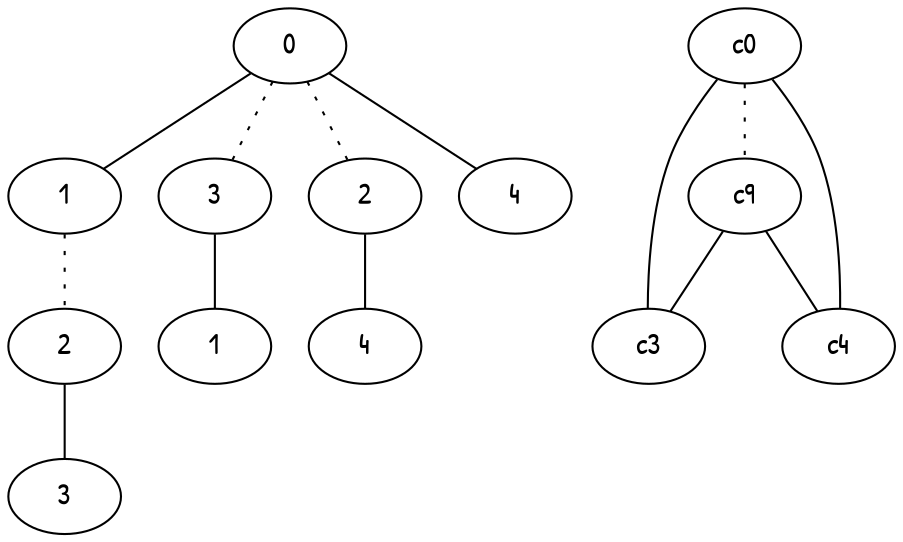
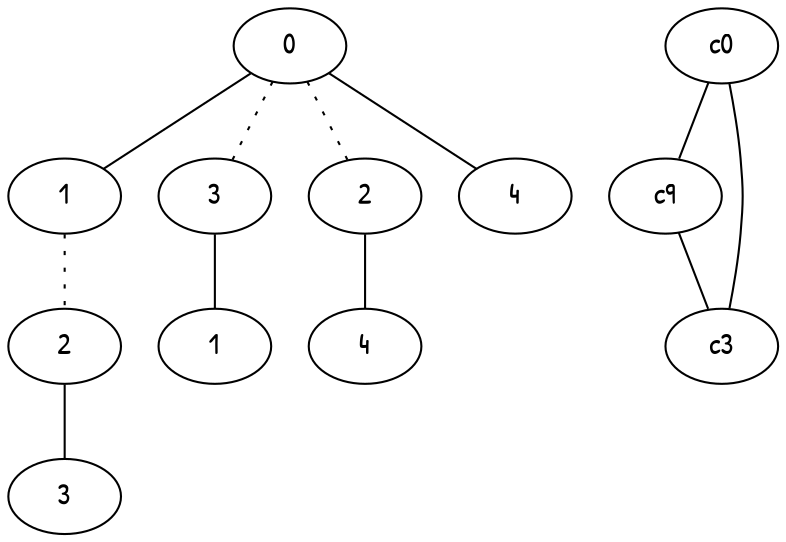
(745, 121) -> (694, 121)
(839, 346) -> none
